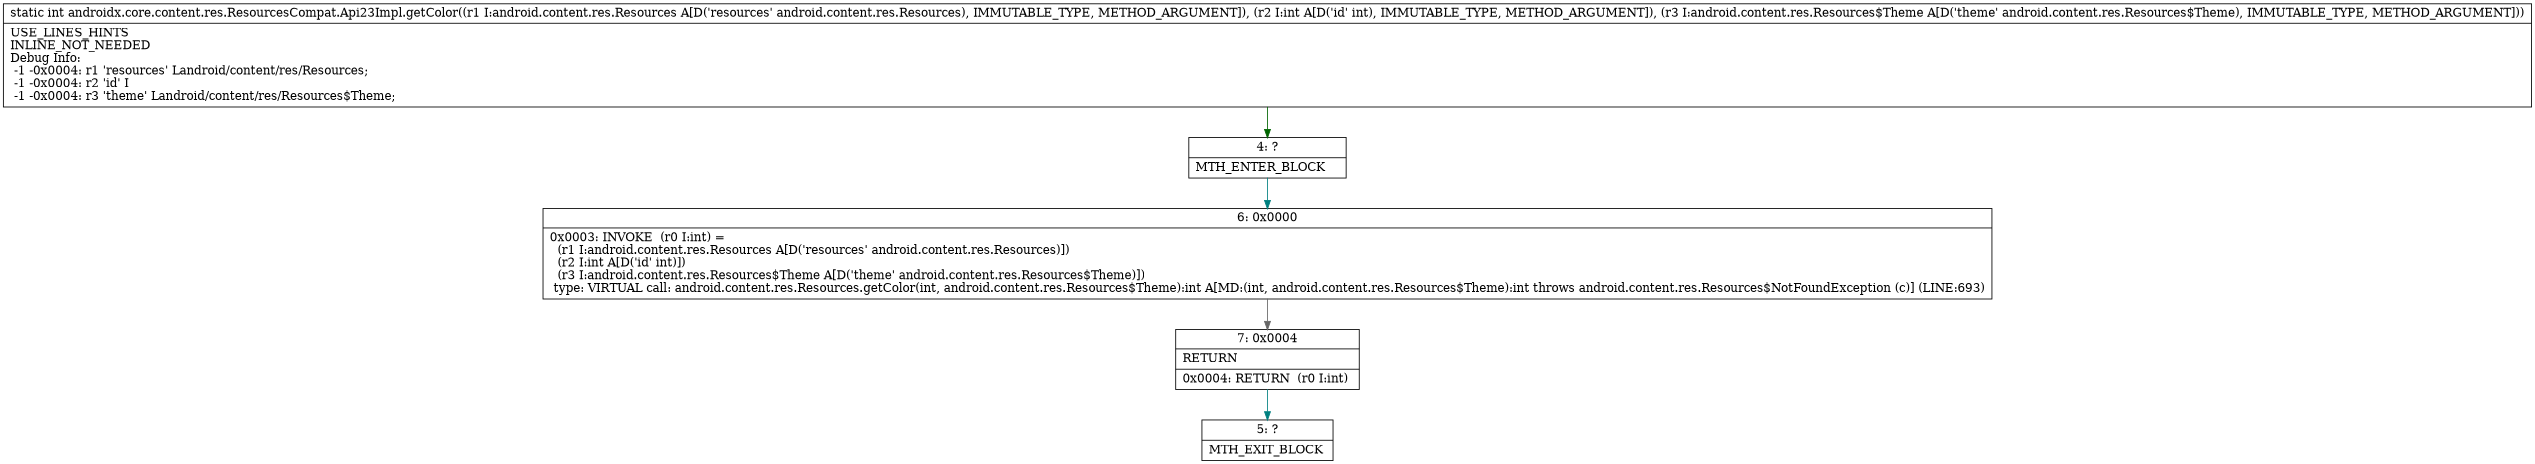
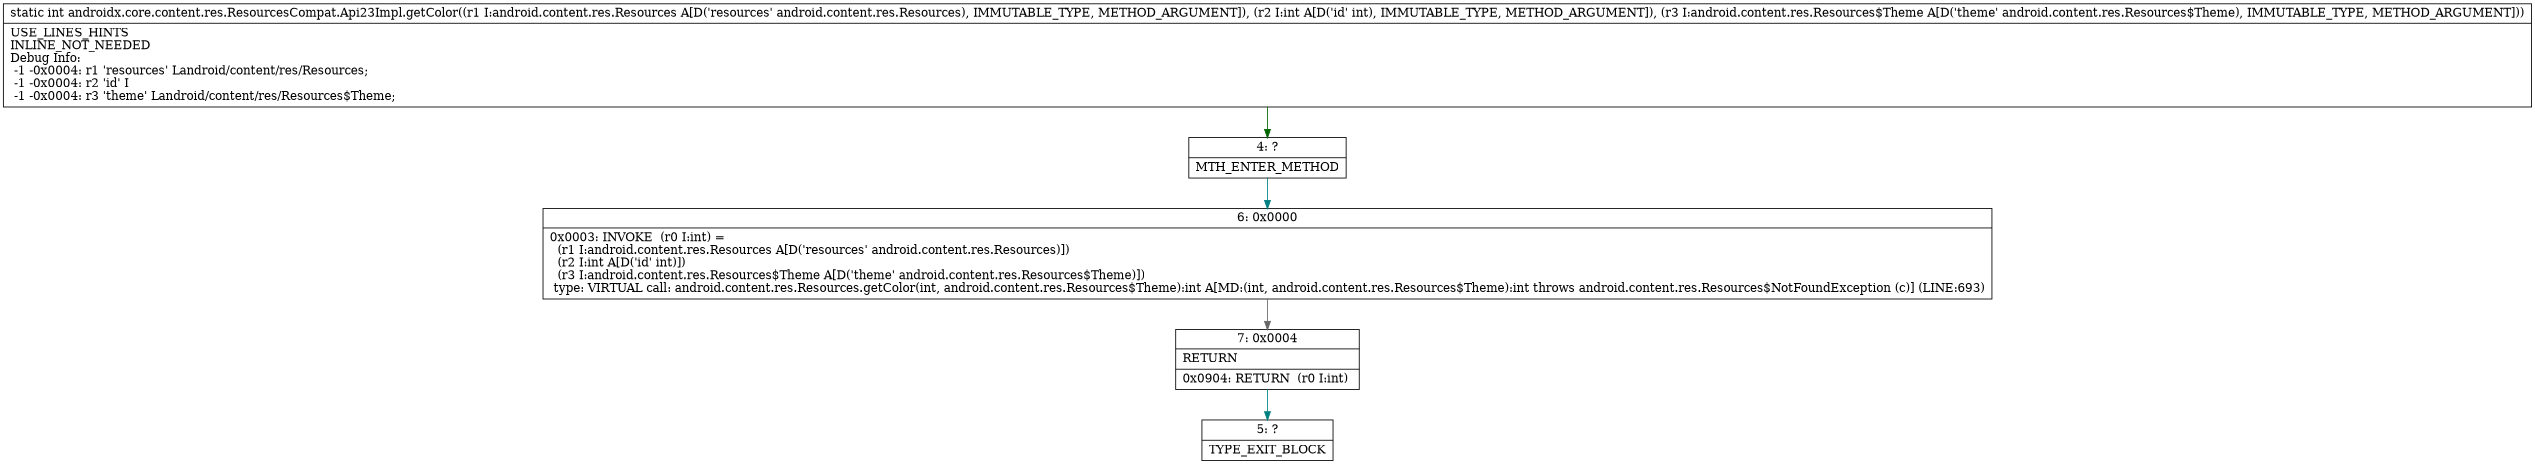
(1261, 167) -> (1267, 167)
(1267, 379) -> (1267, 379)
(1266, 450) -> (1267, 450)
